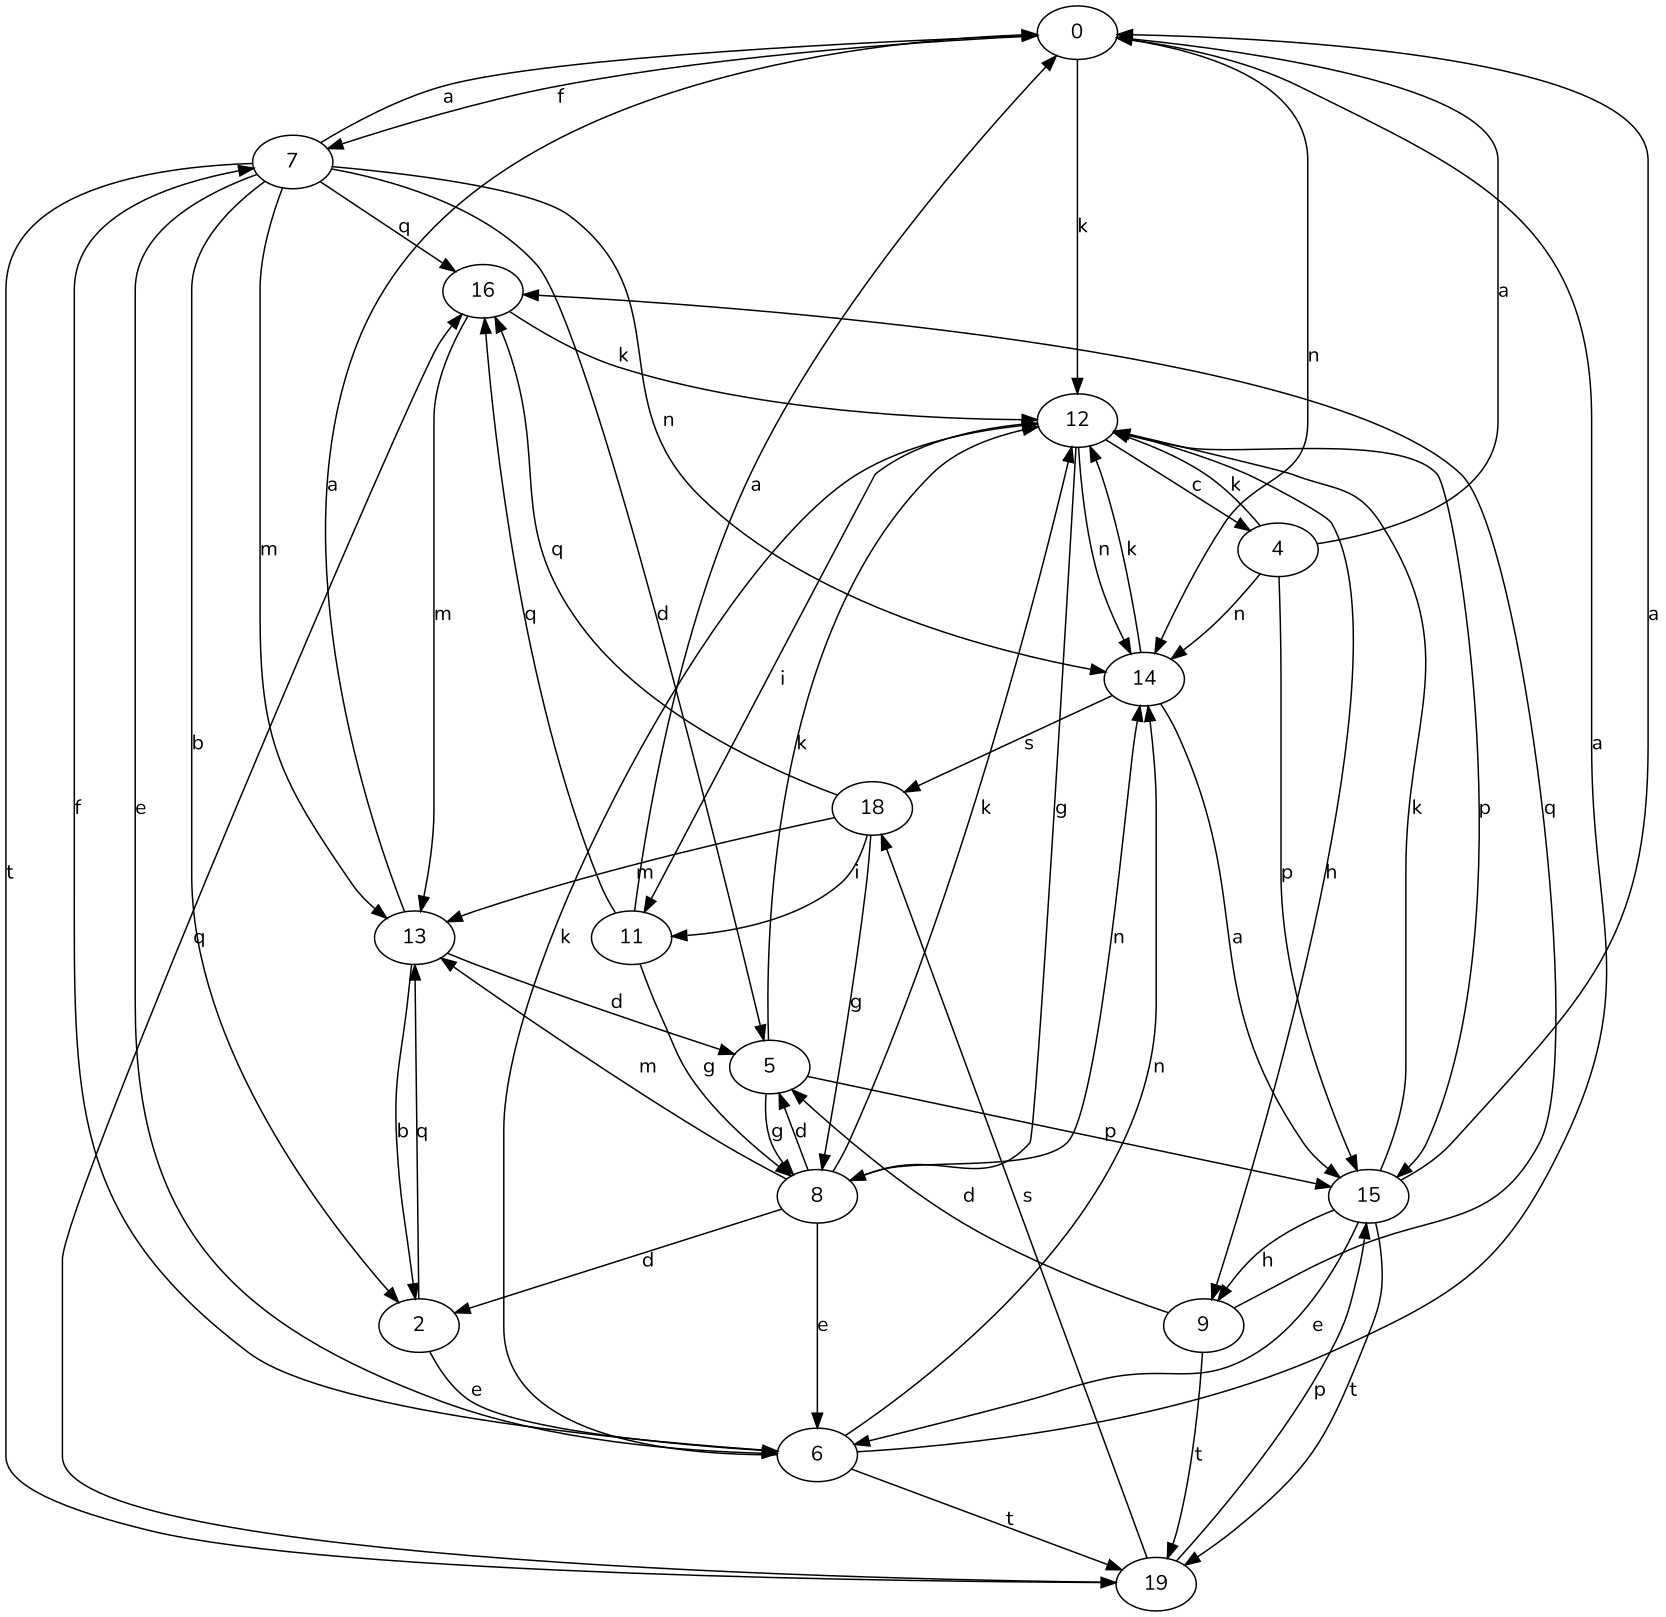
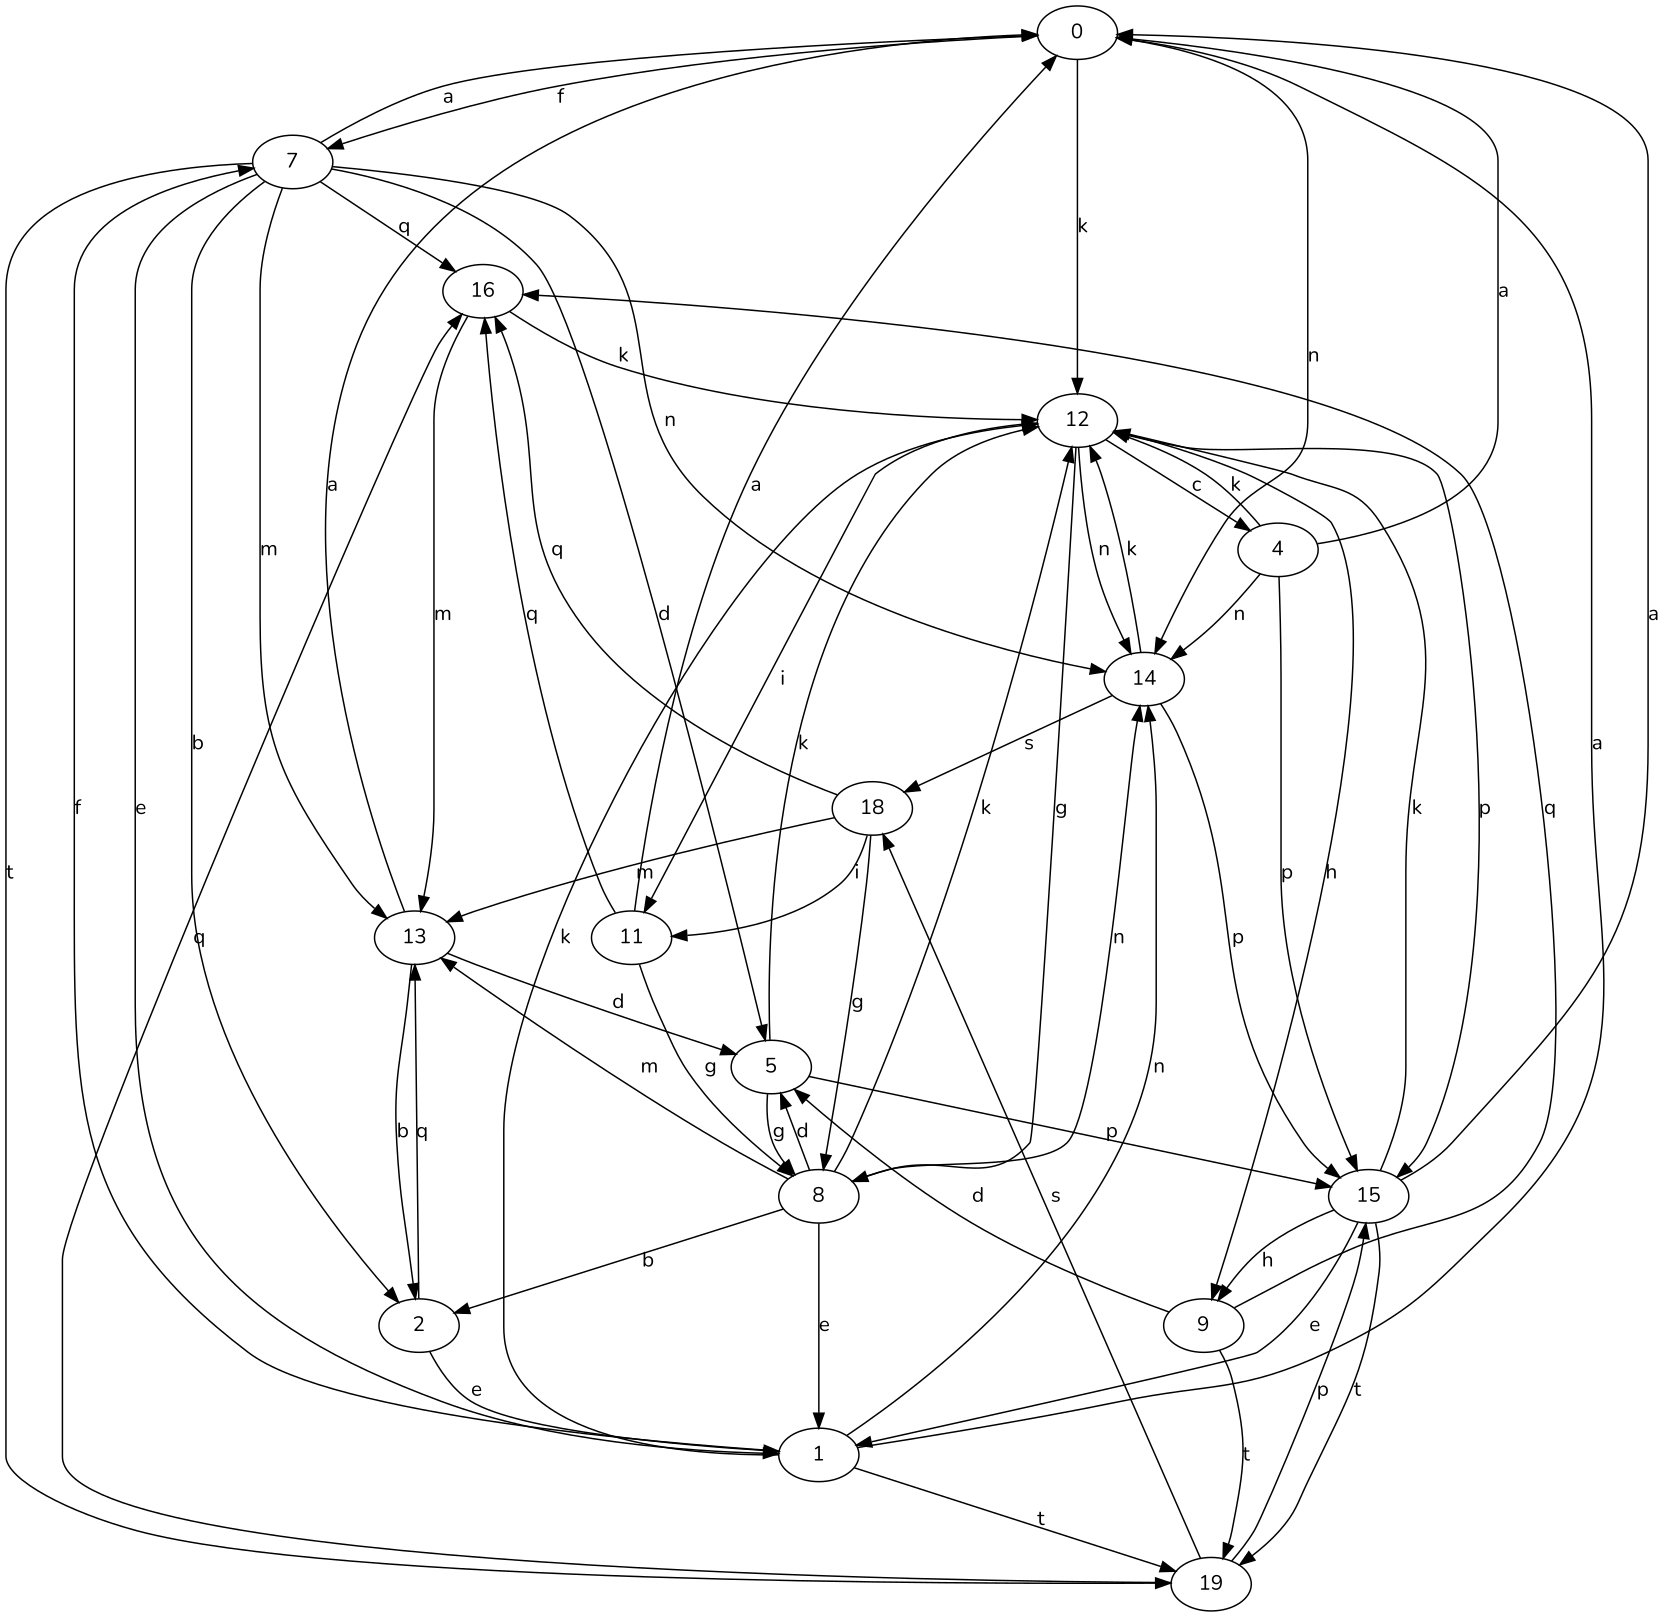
(1238, 938) -> (1239, 938)
(649, 1261) -> (649, 1261)
(817, 1455) -> (819, 1455)
